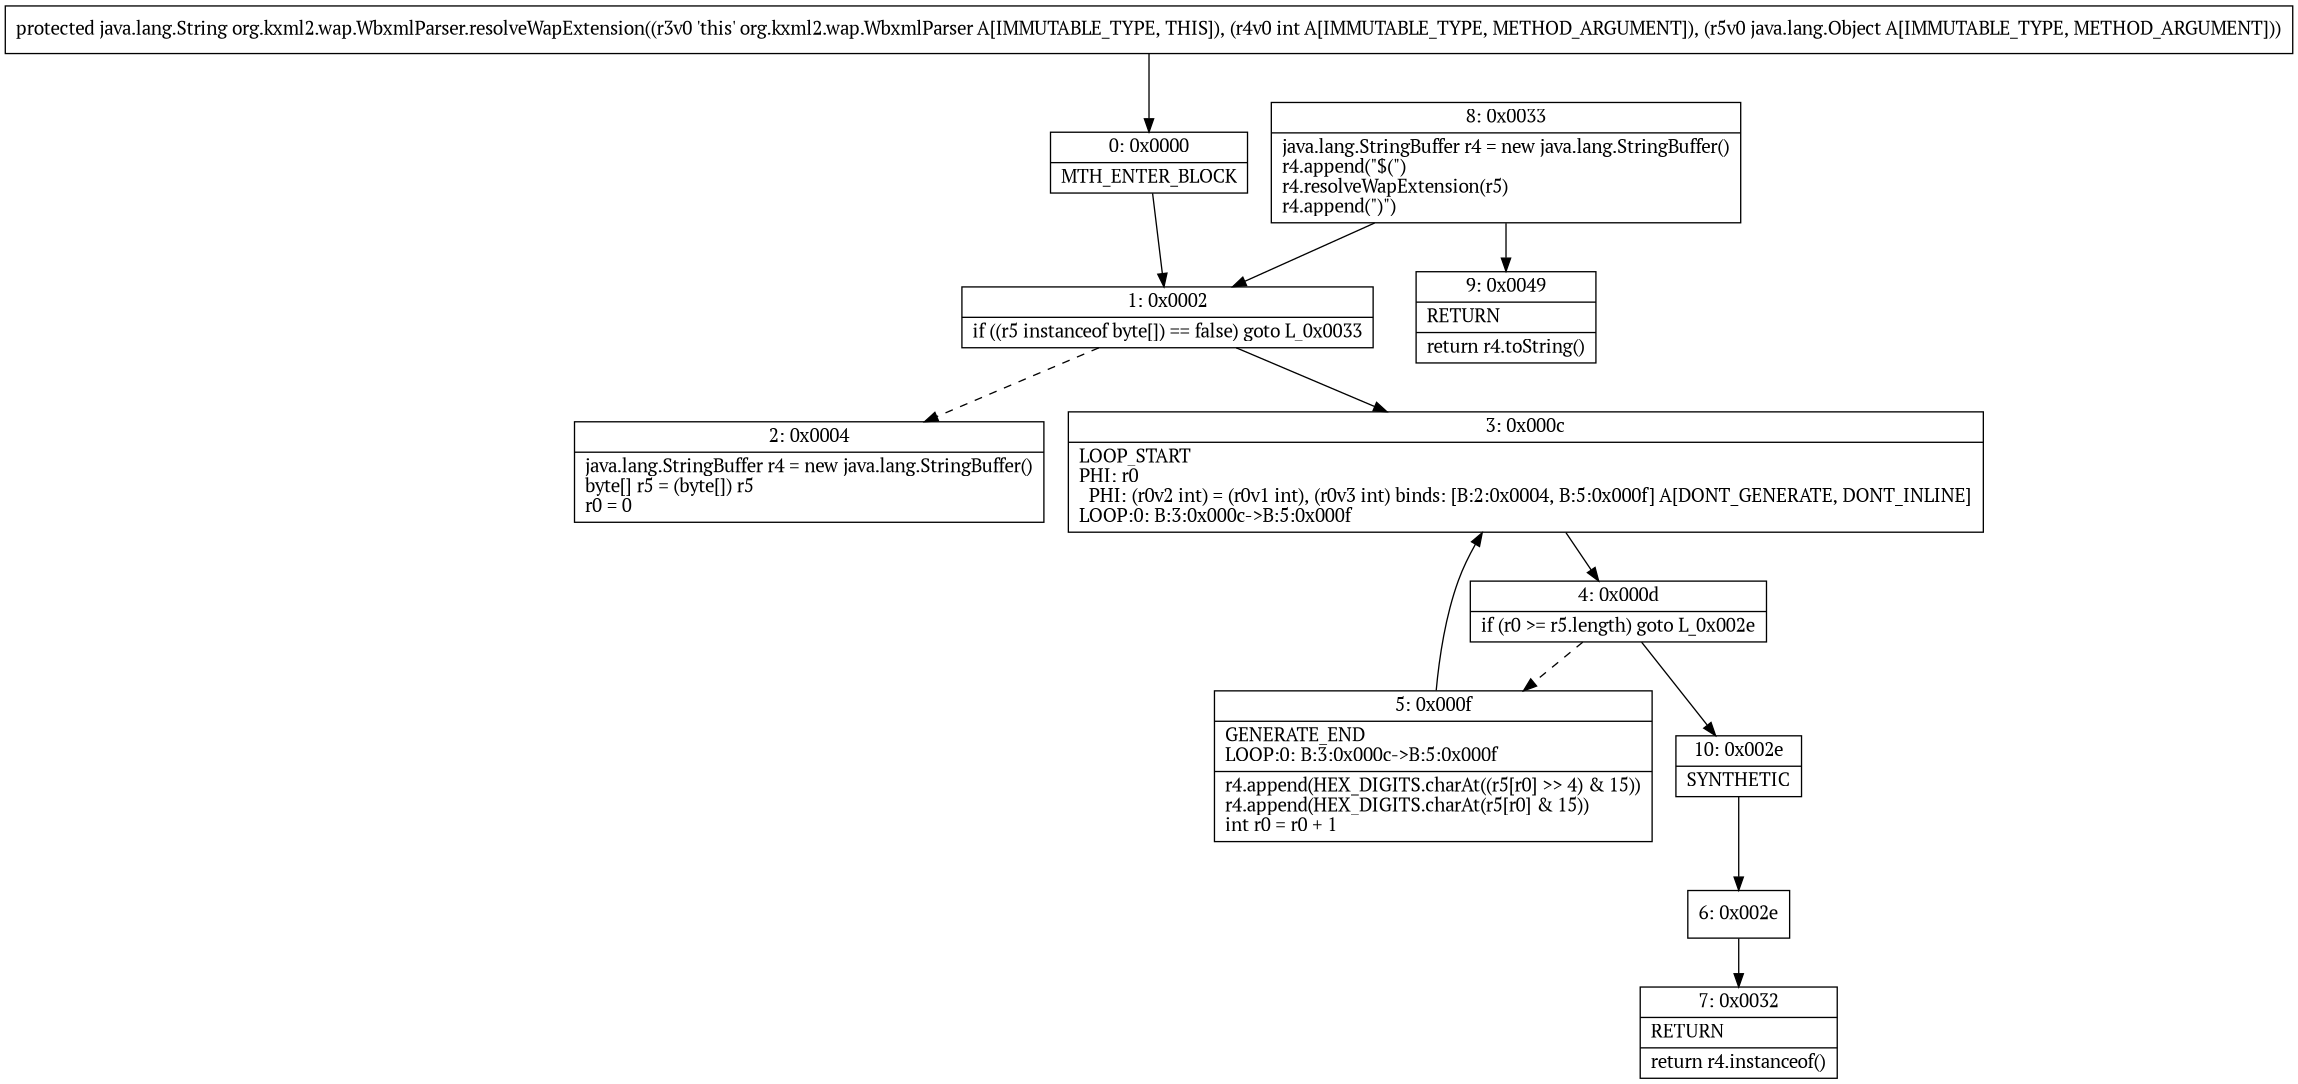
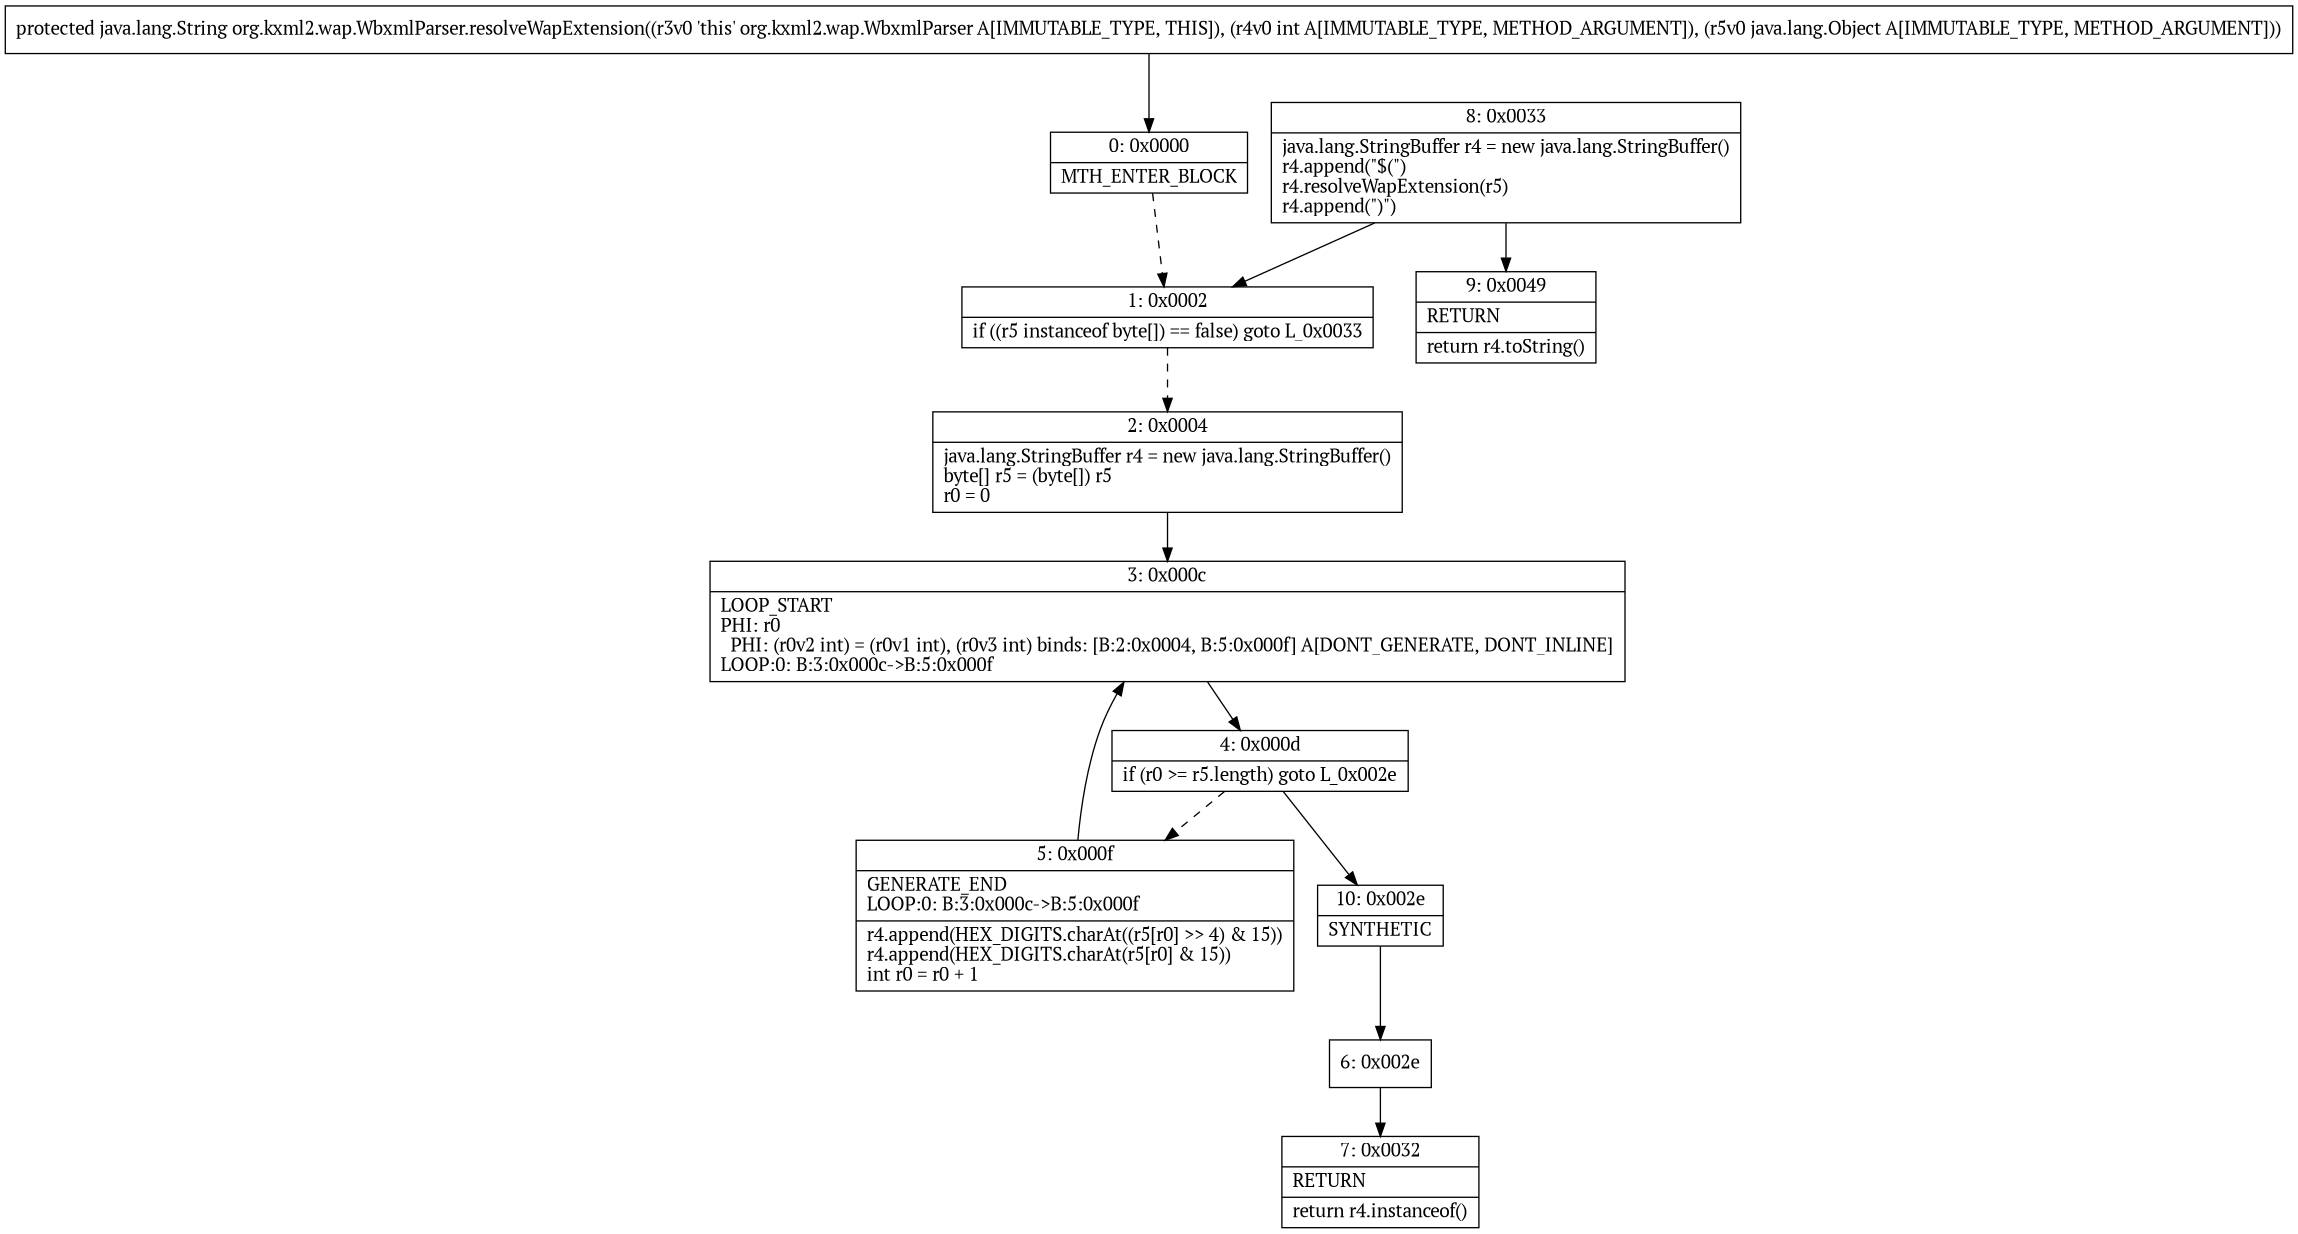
(1157, 233) -> (1157, 233)
(1305, 377) -> (1168, 530)
